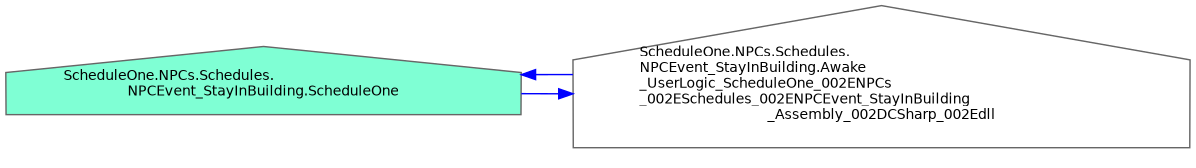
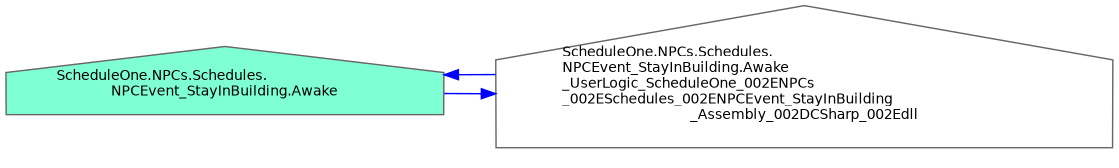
(264, 84) -> (225, 84)
